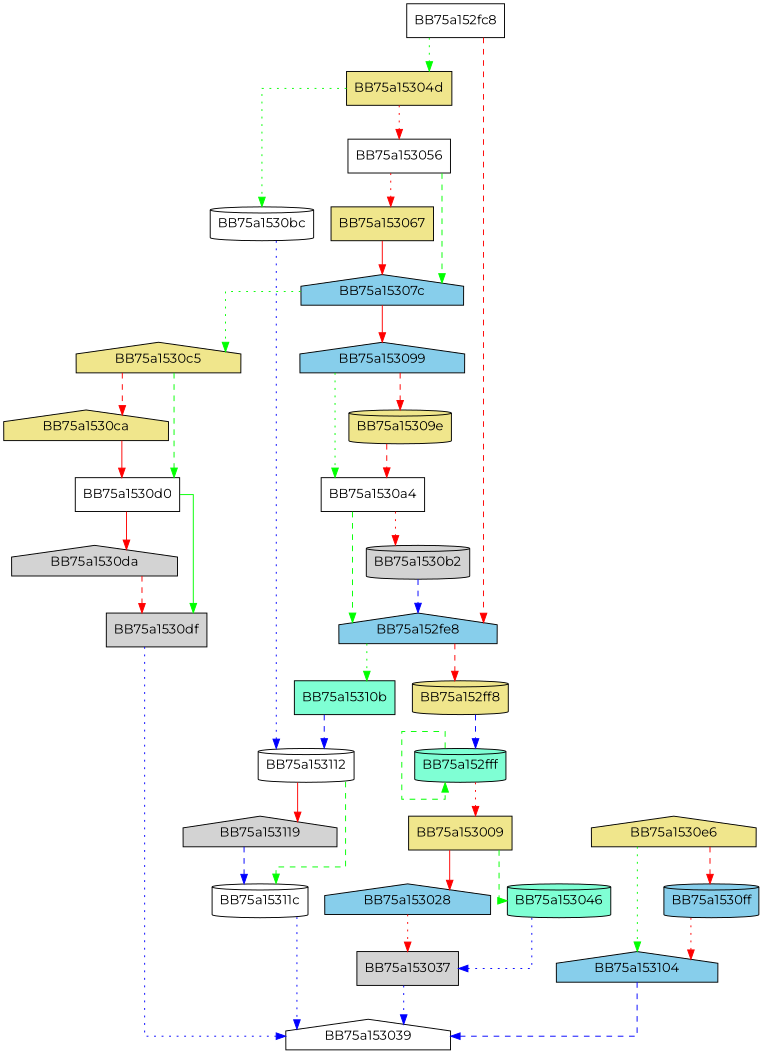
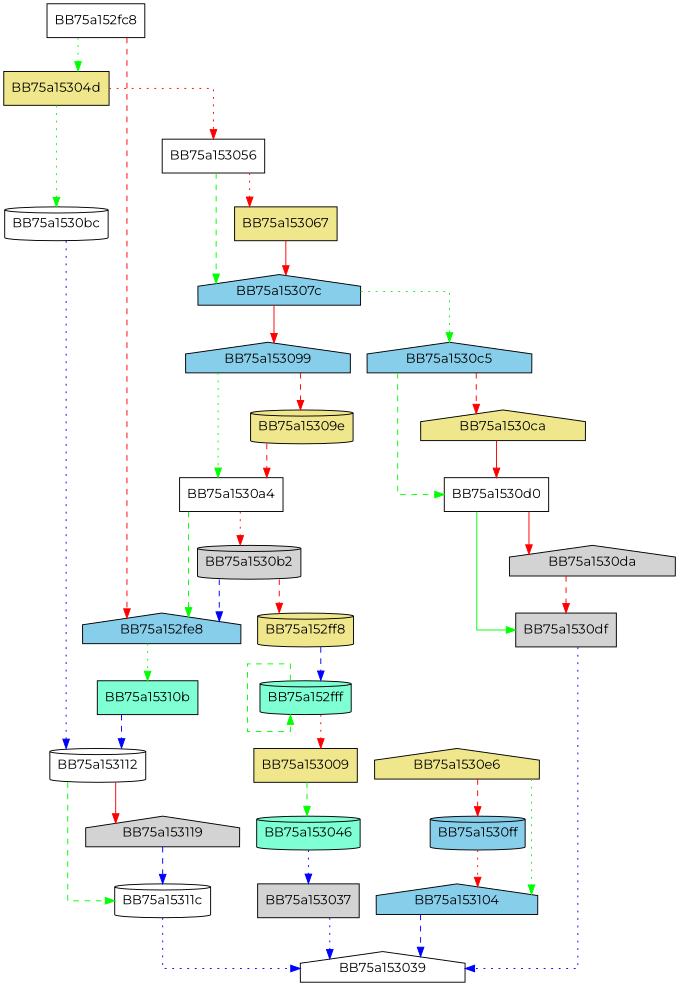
(159, 359) -> (449, 359)
(455, 657) -> (279, 591)
(408, 901) -> none
